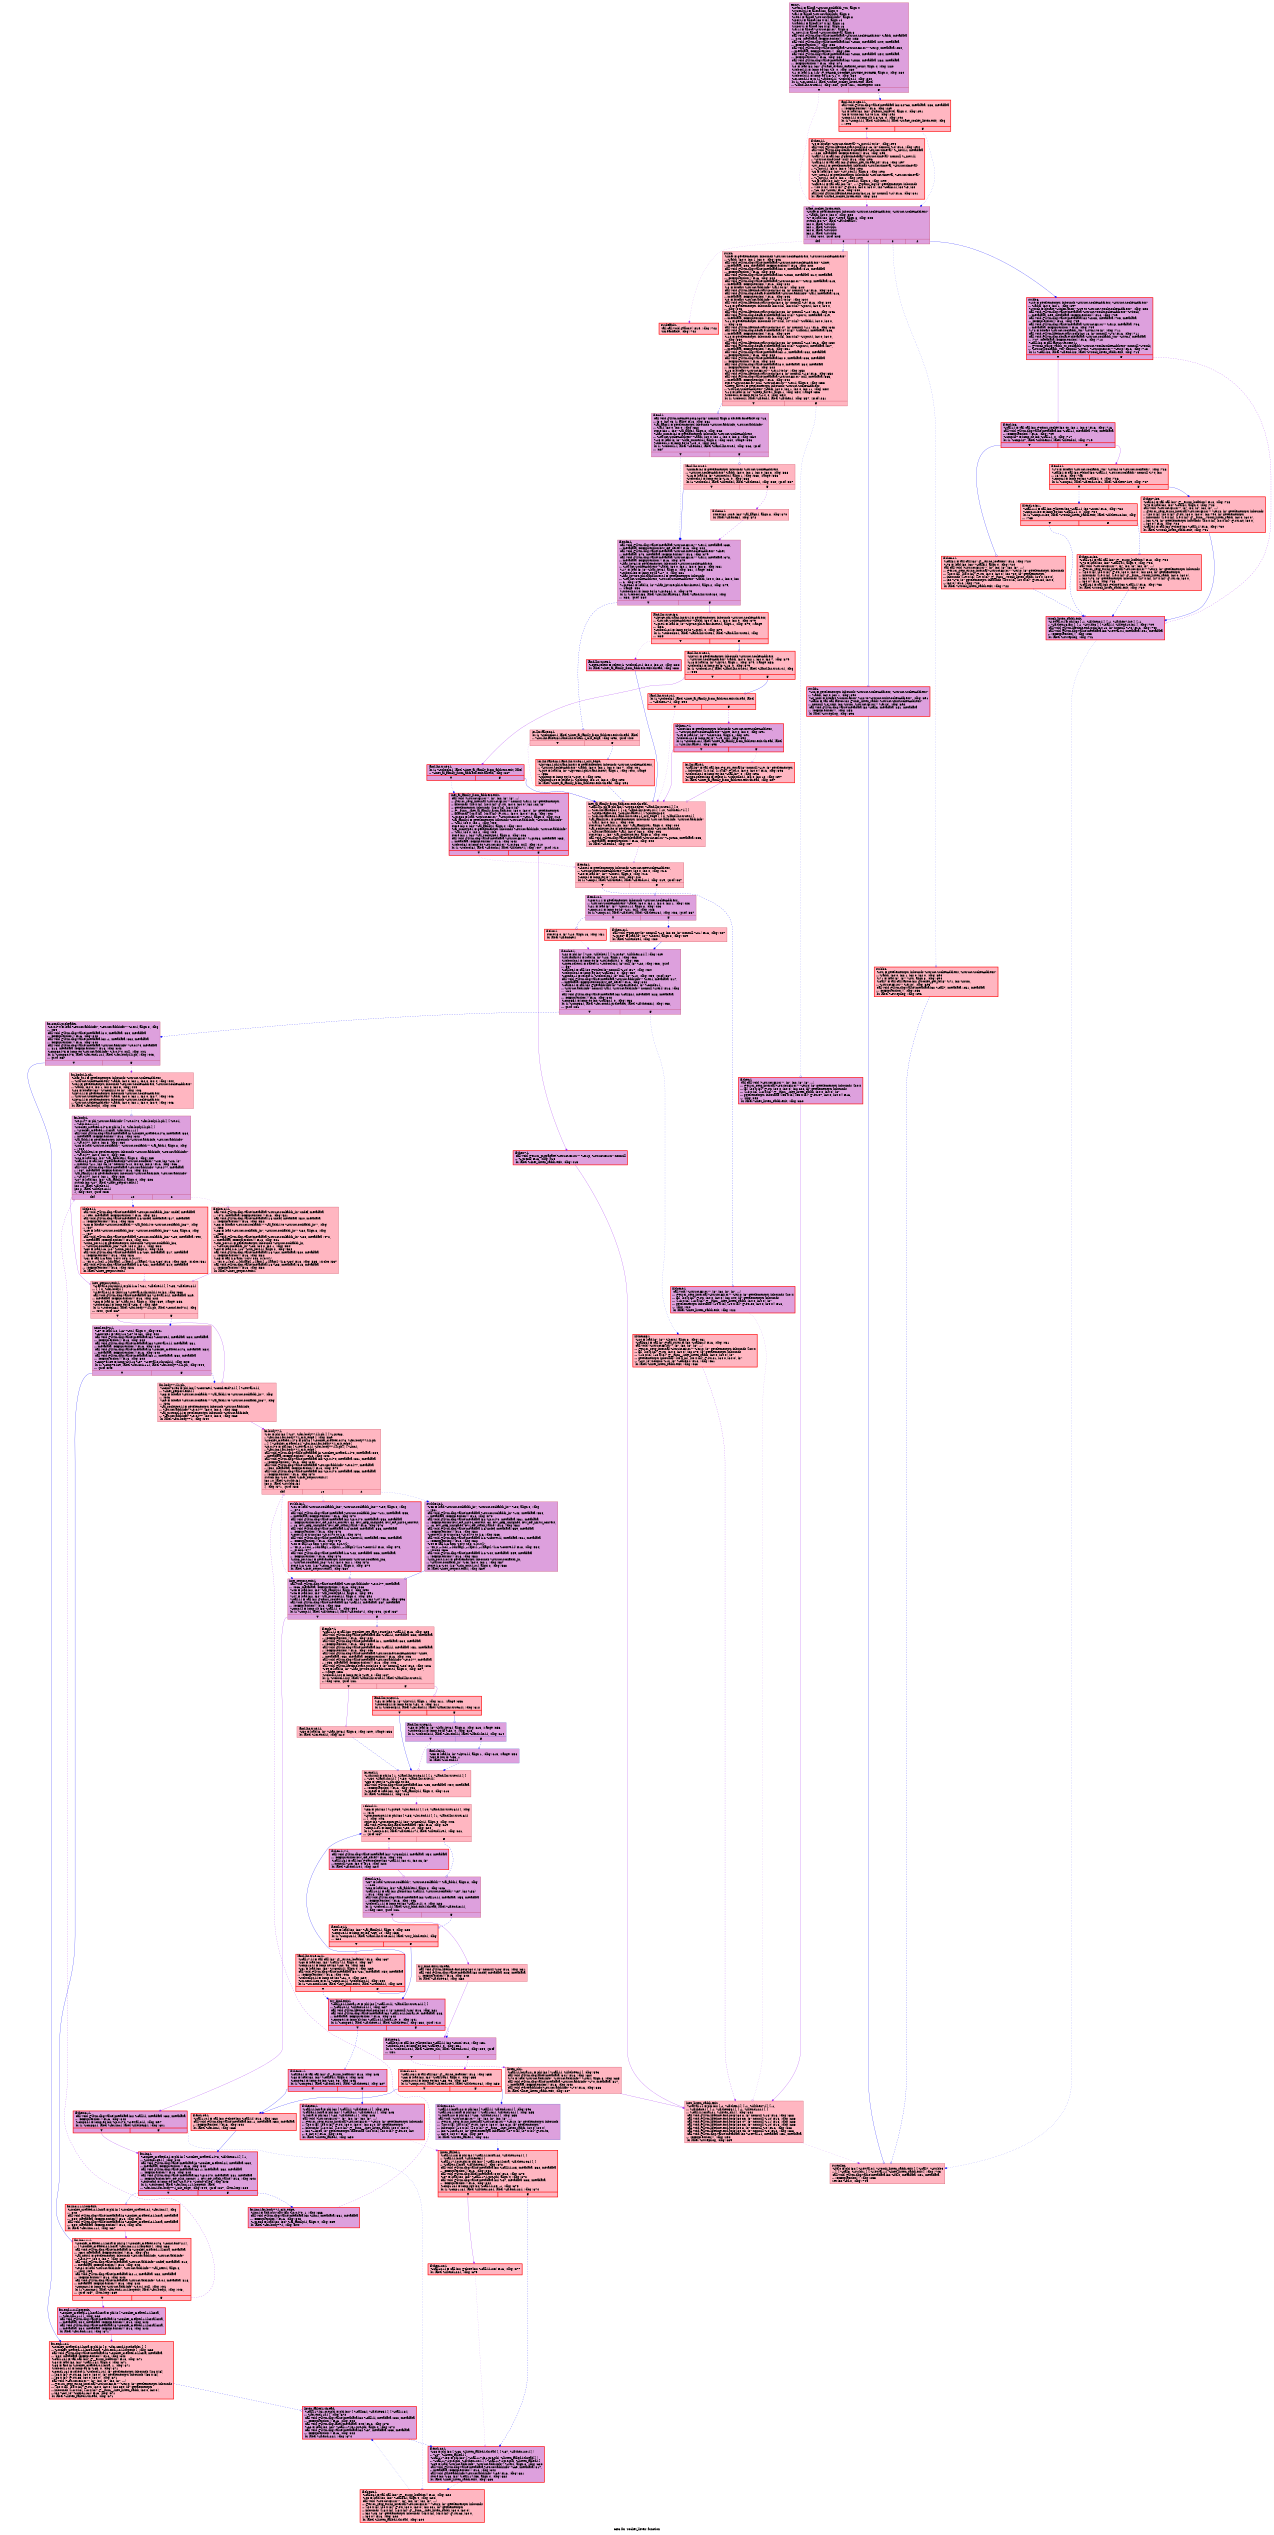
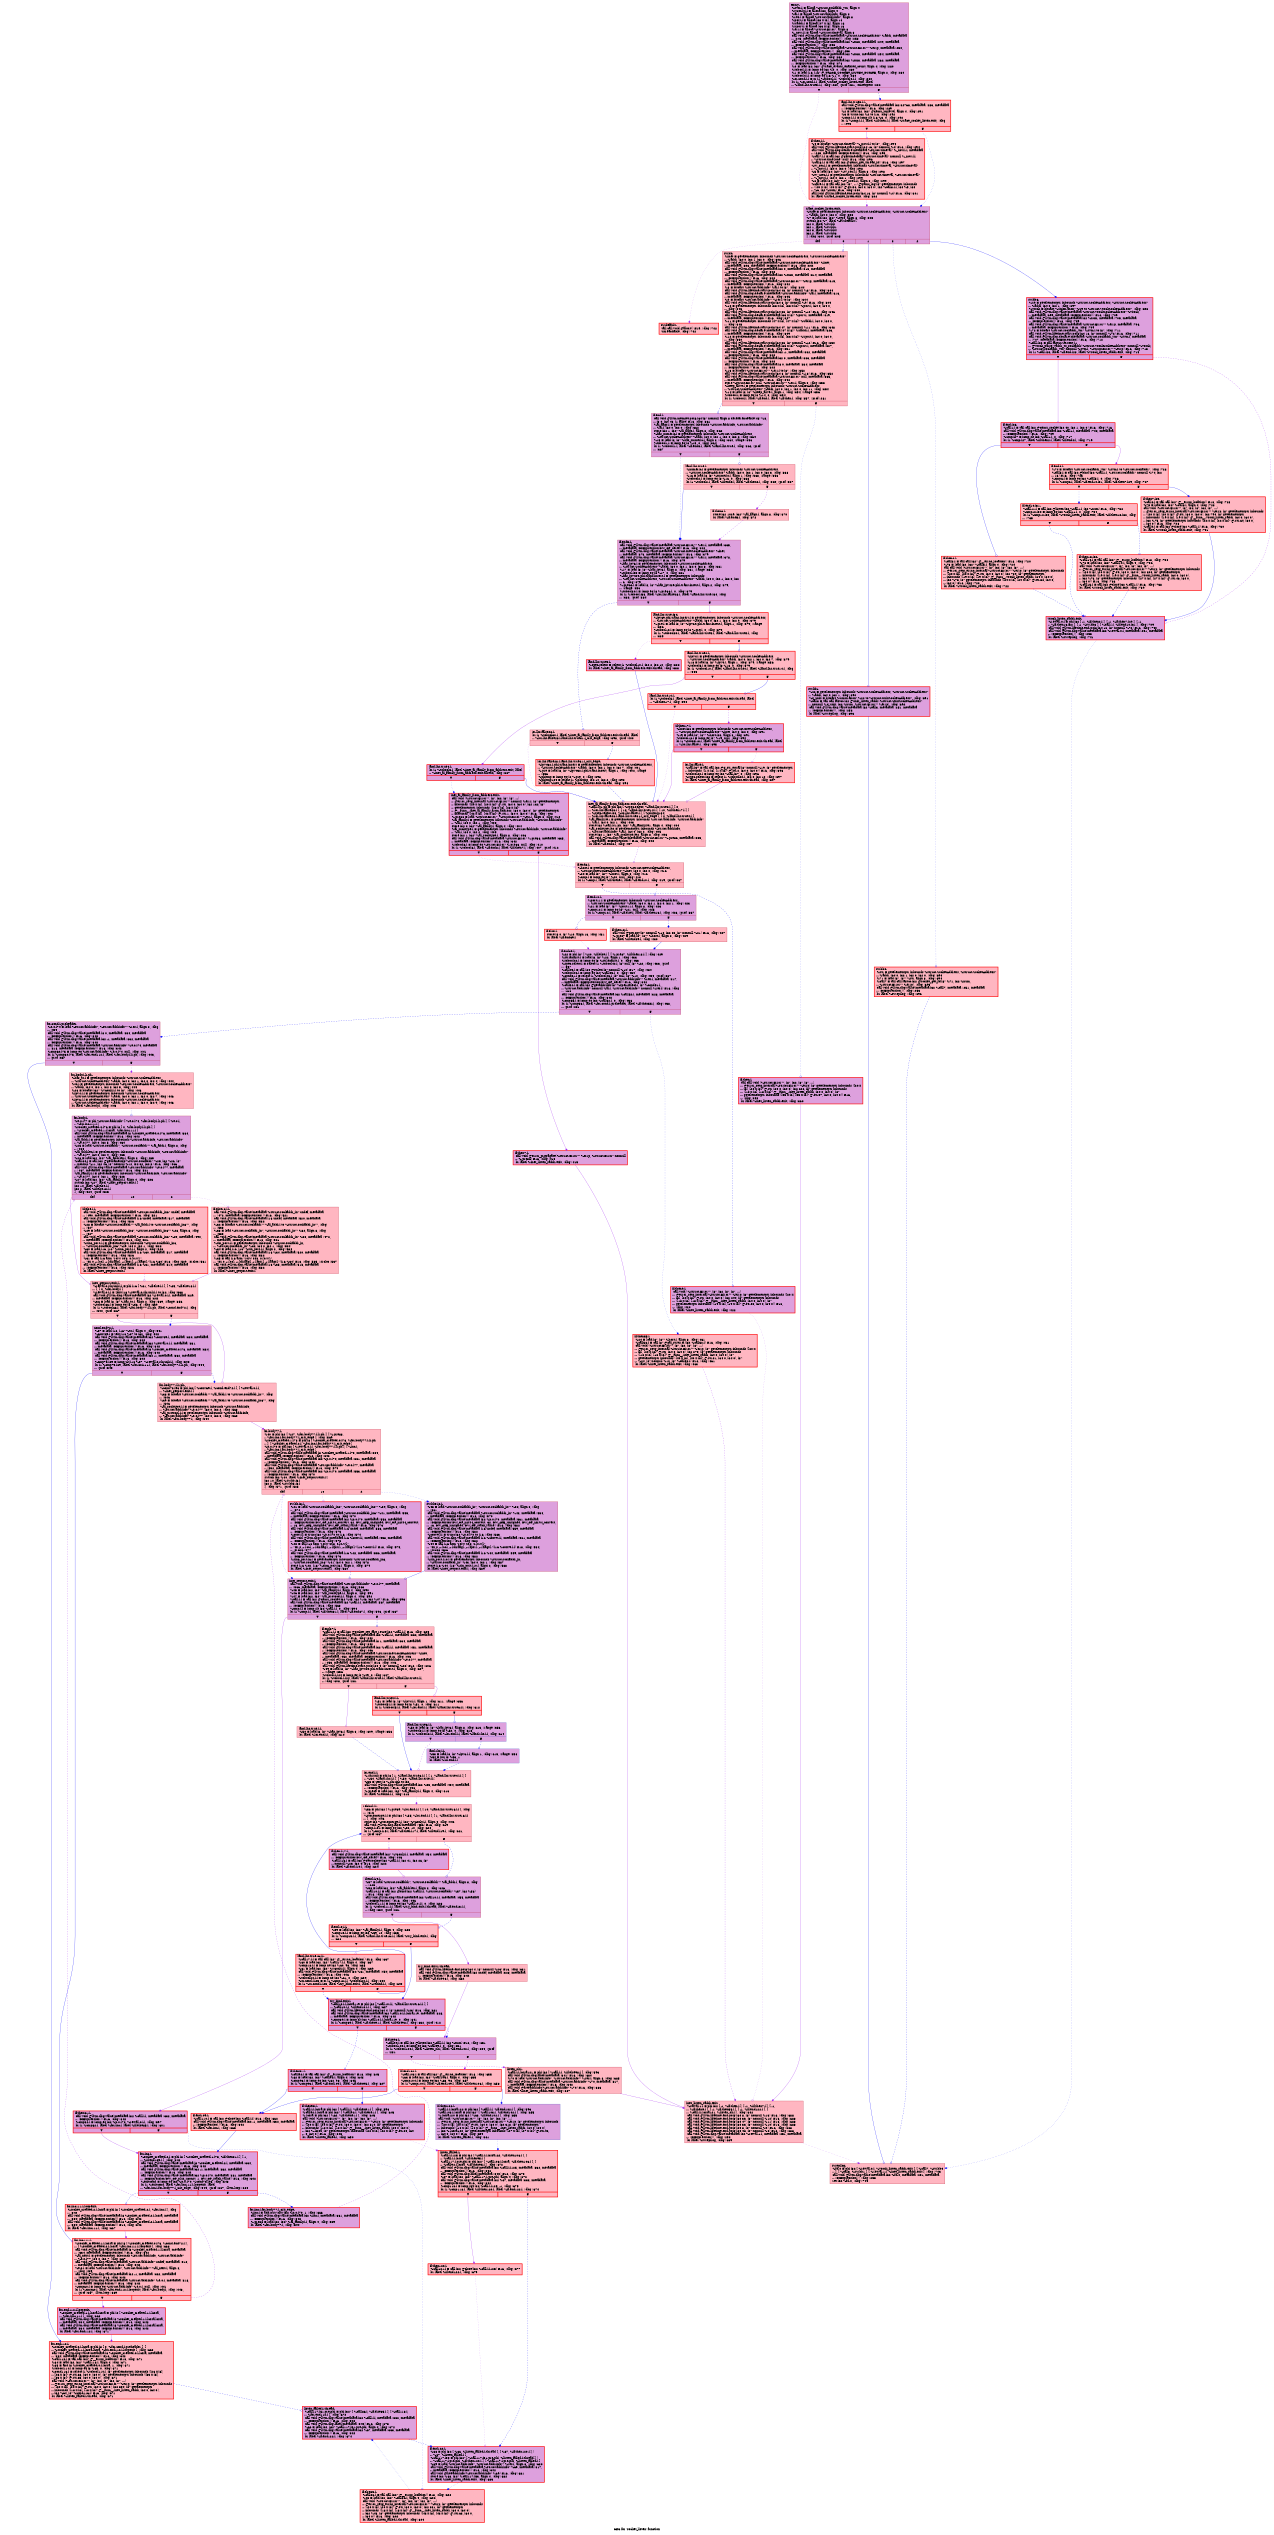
(133, 1202) -> none
